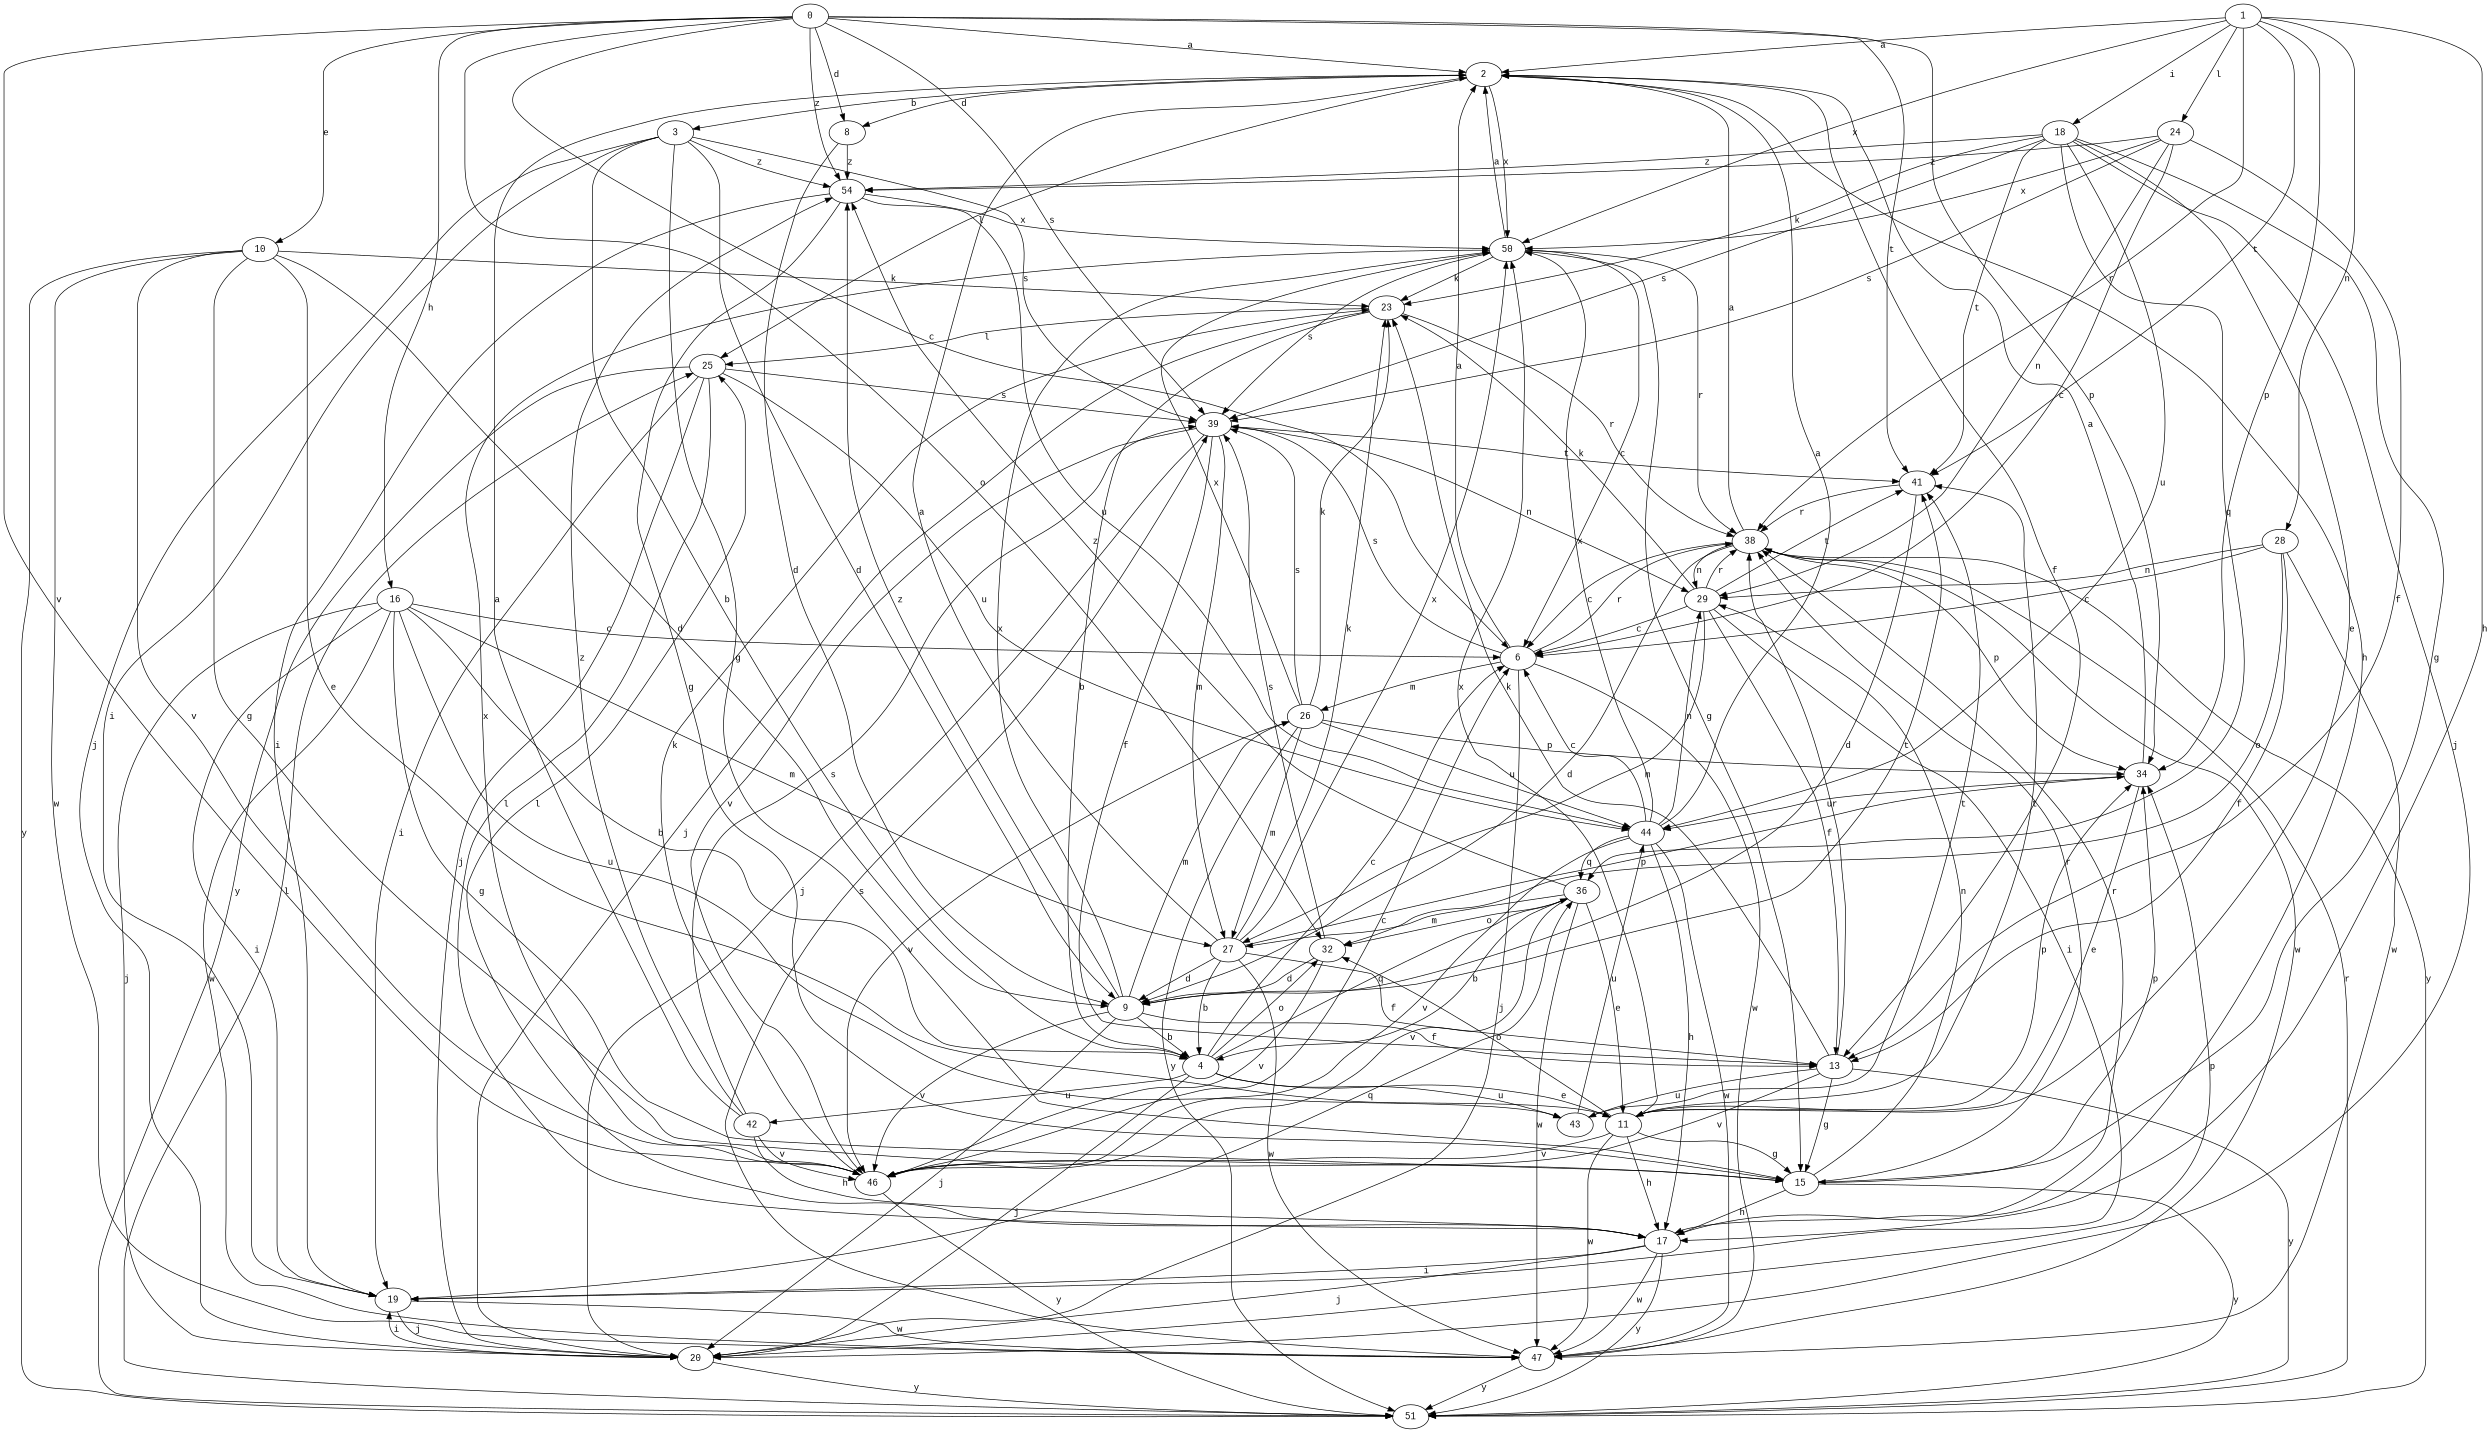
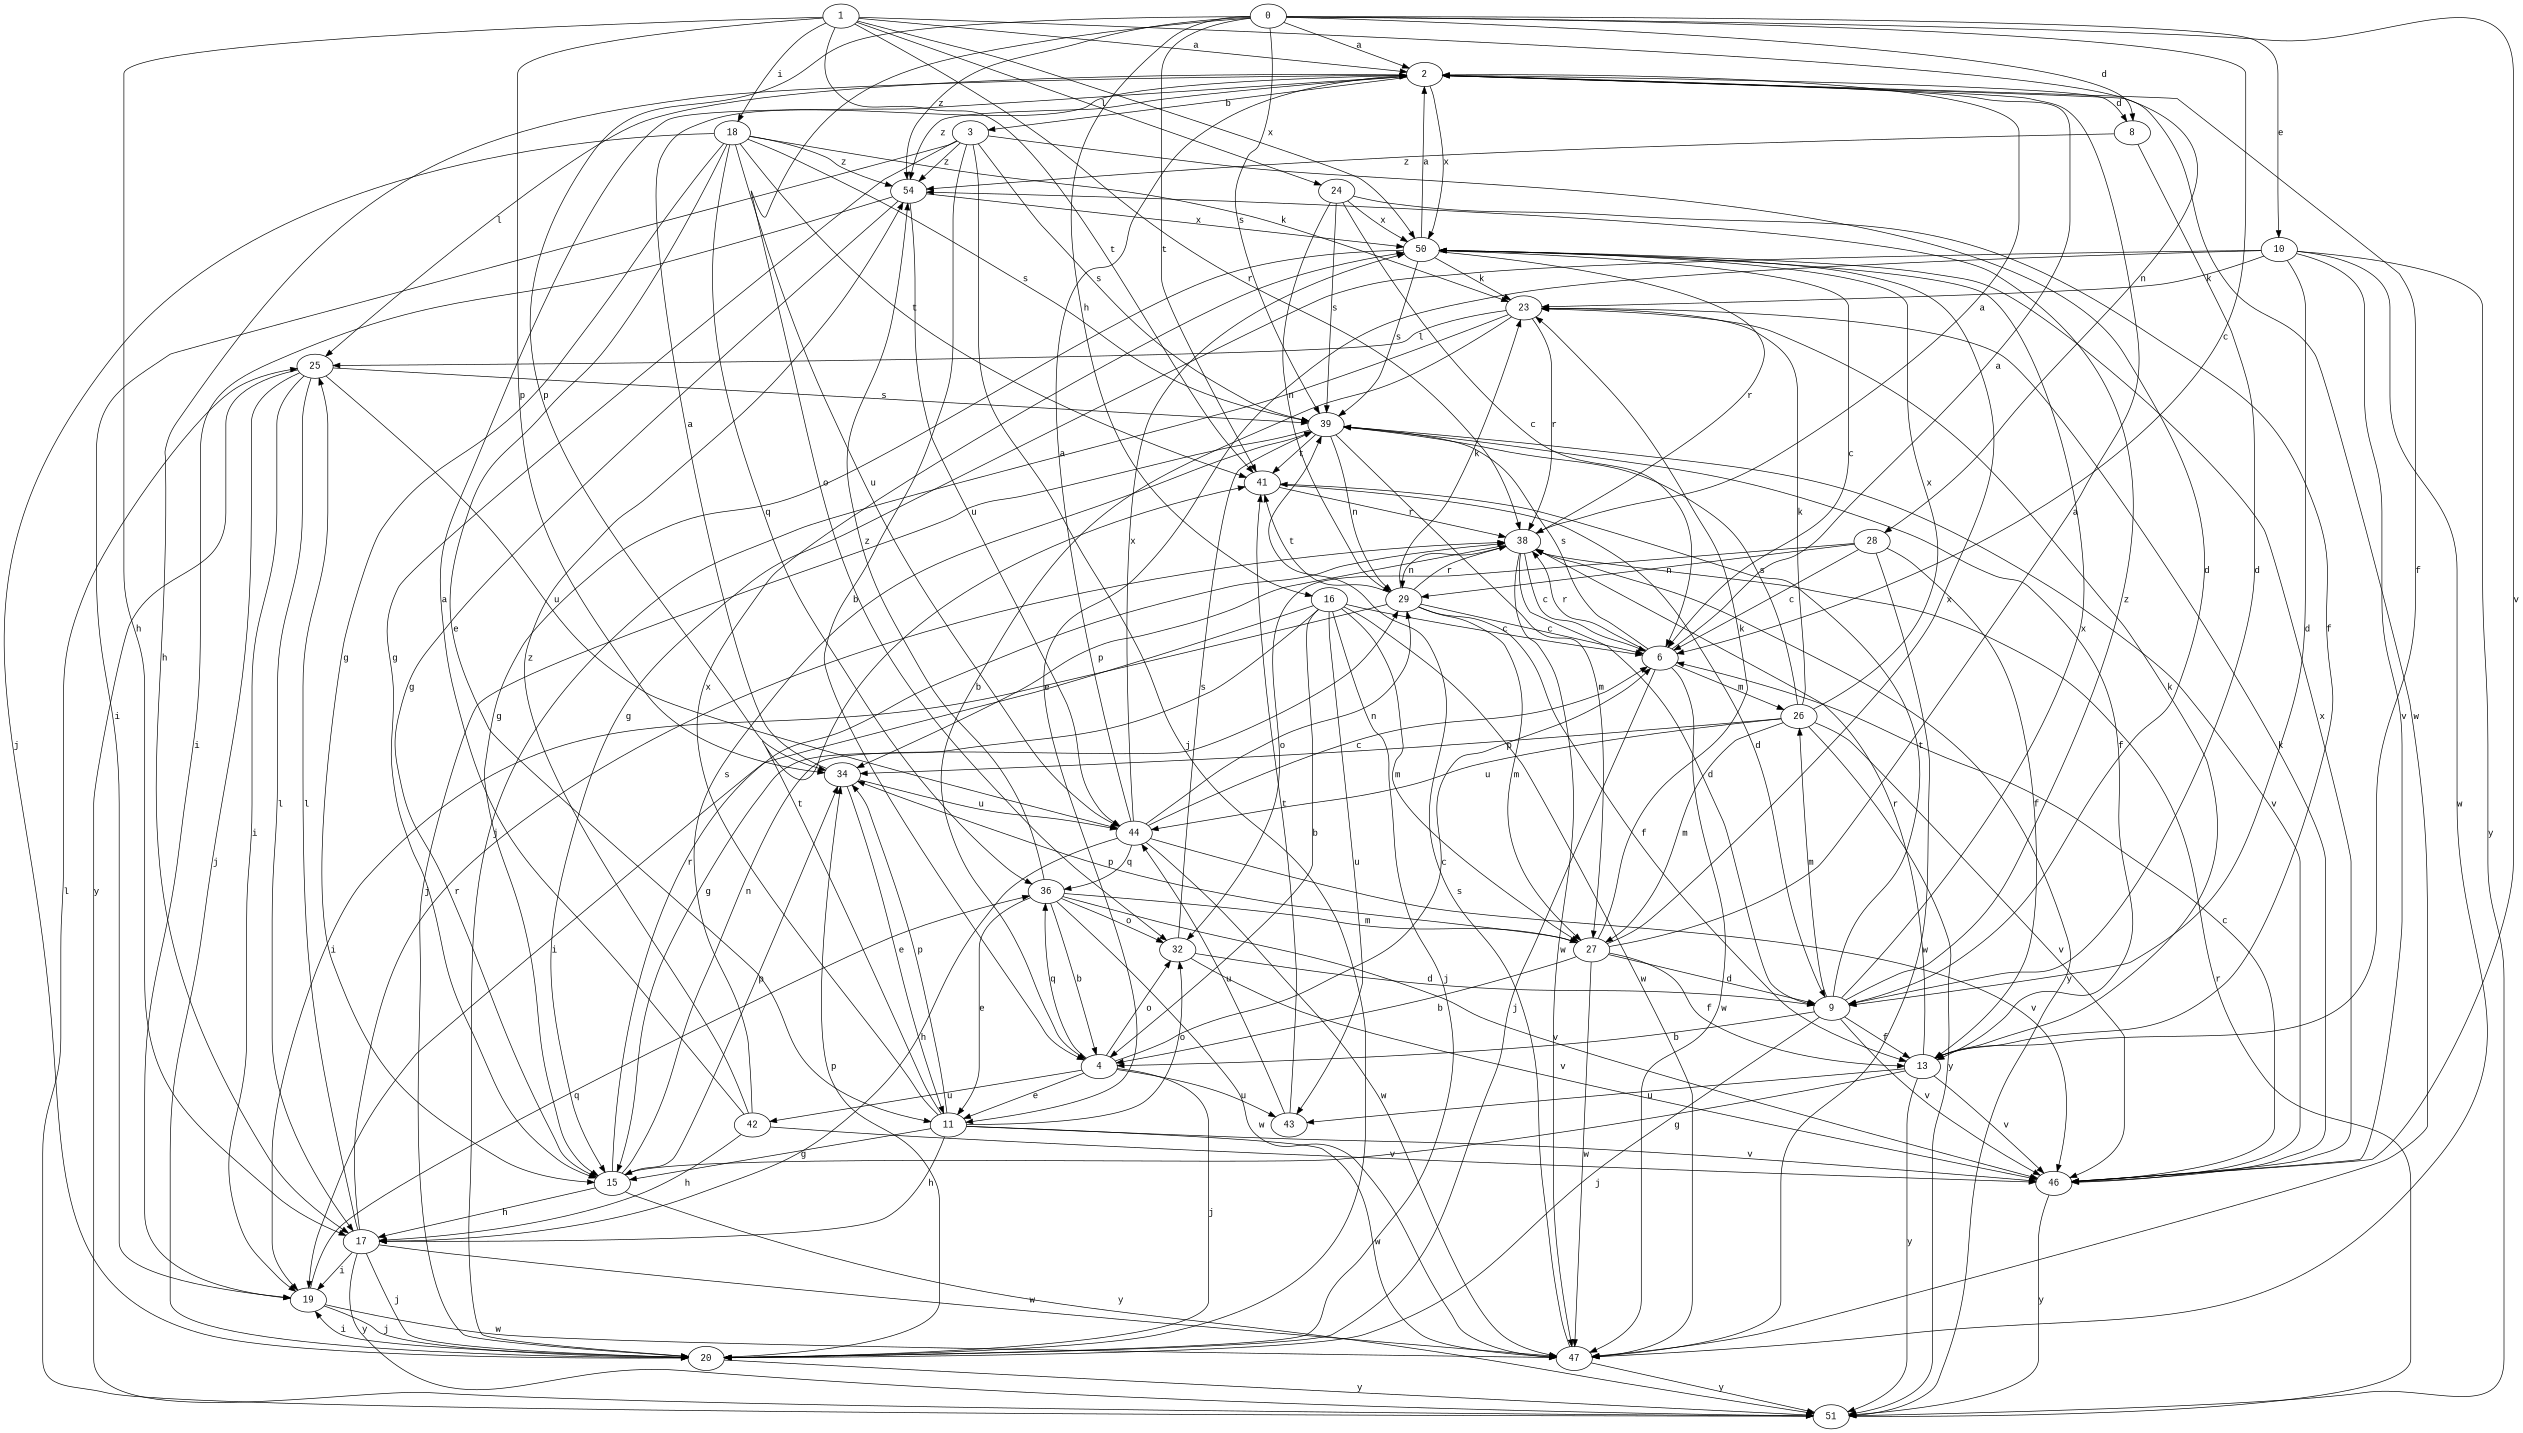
(1516, 174) -> (1156, 100)
none -> (2400, 661)
